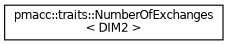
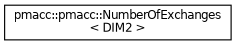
(114, 23) -> (118, 23)
